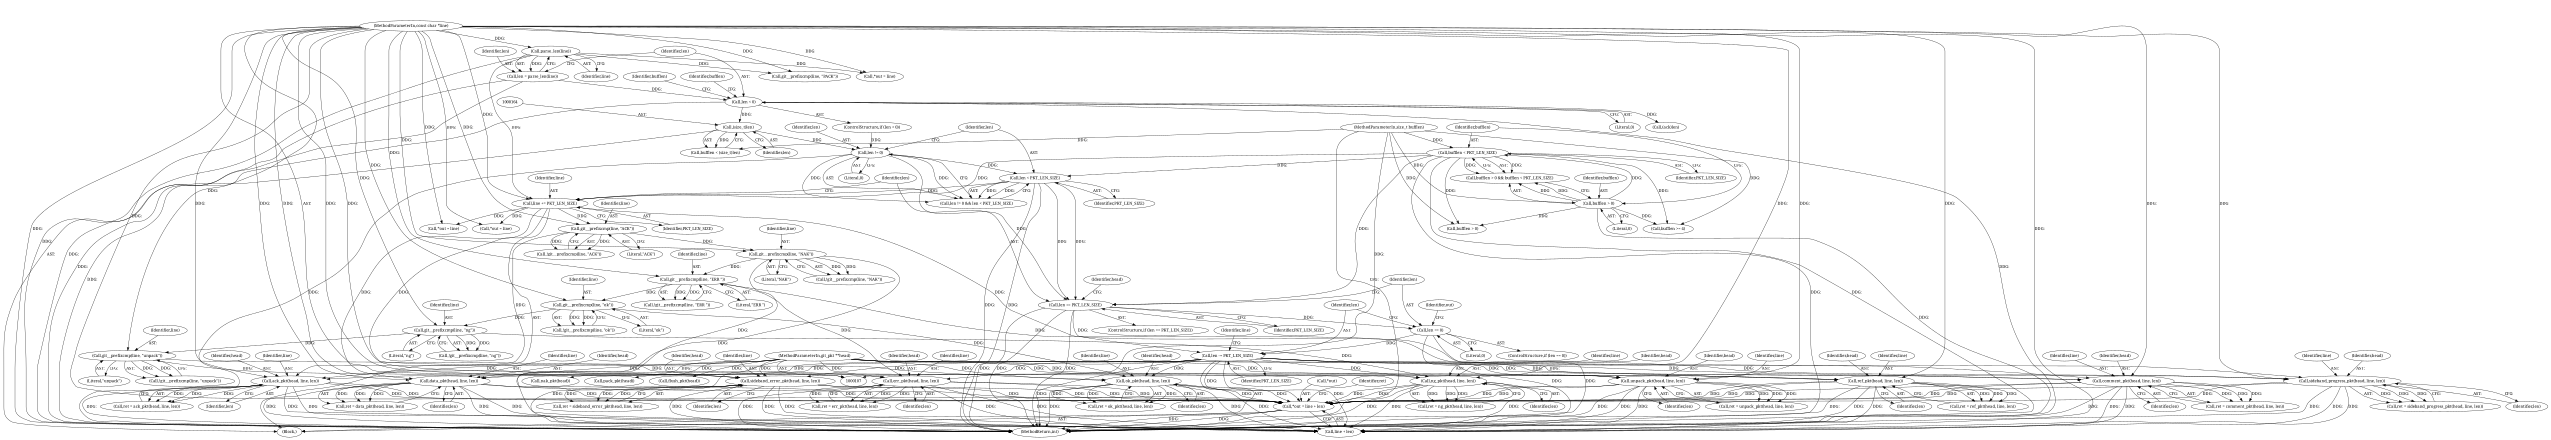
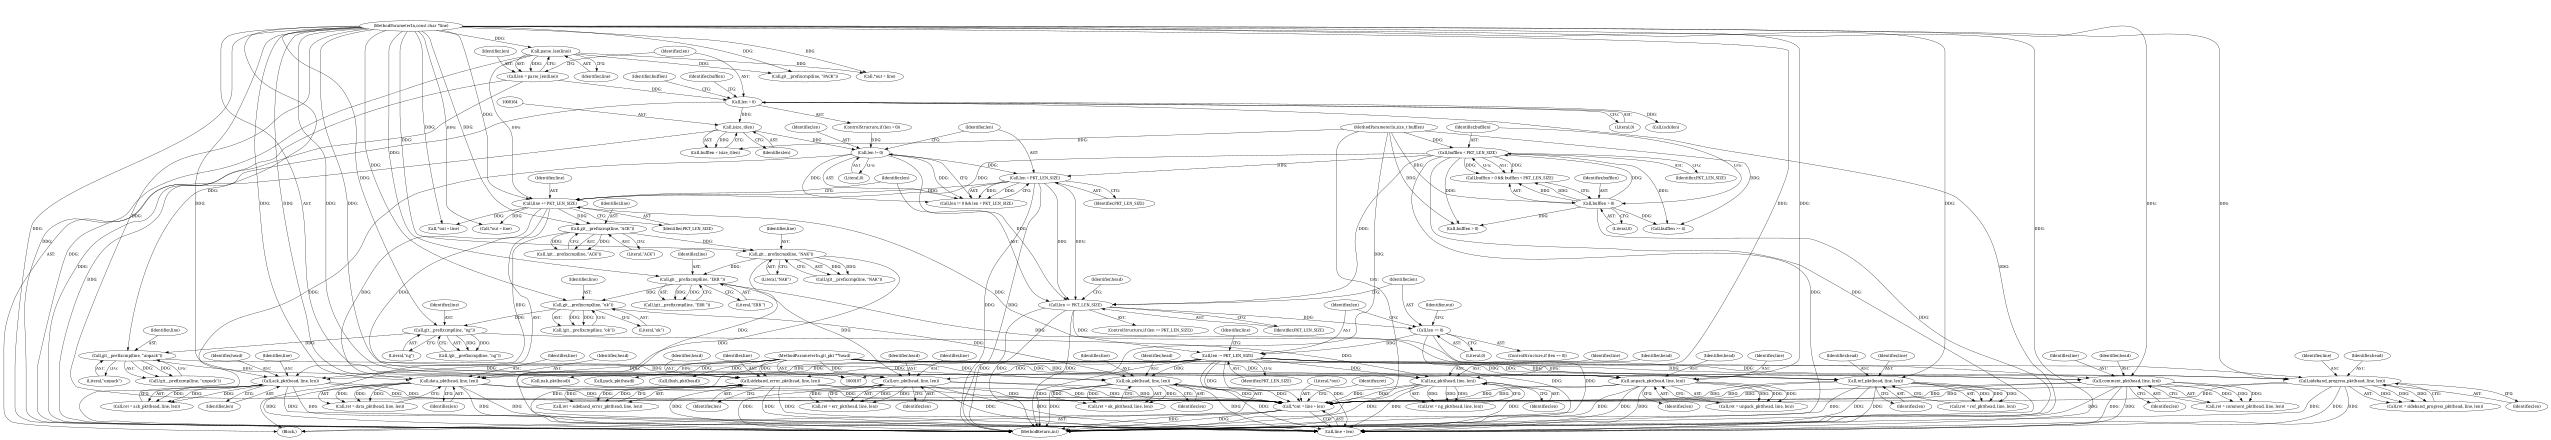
(1327, 381) -> (1327, 381)
(256, 423) -> none
